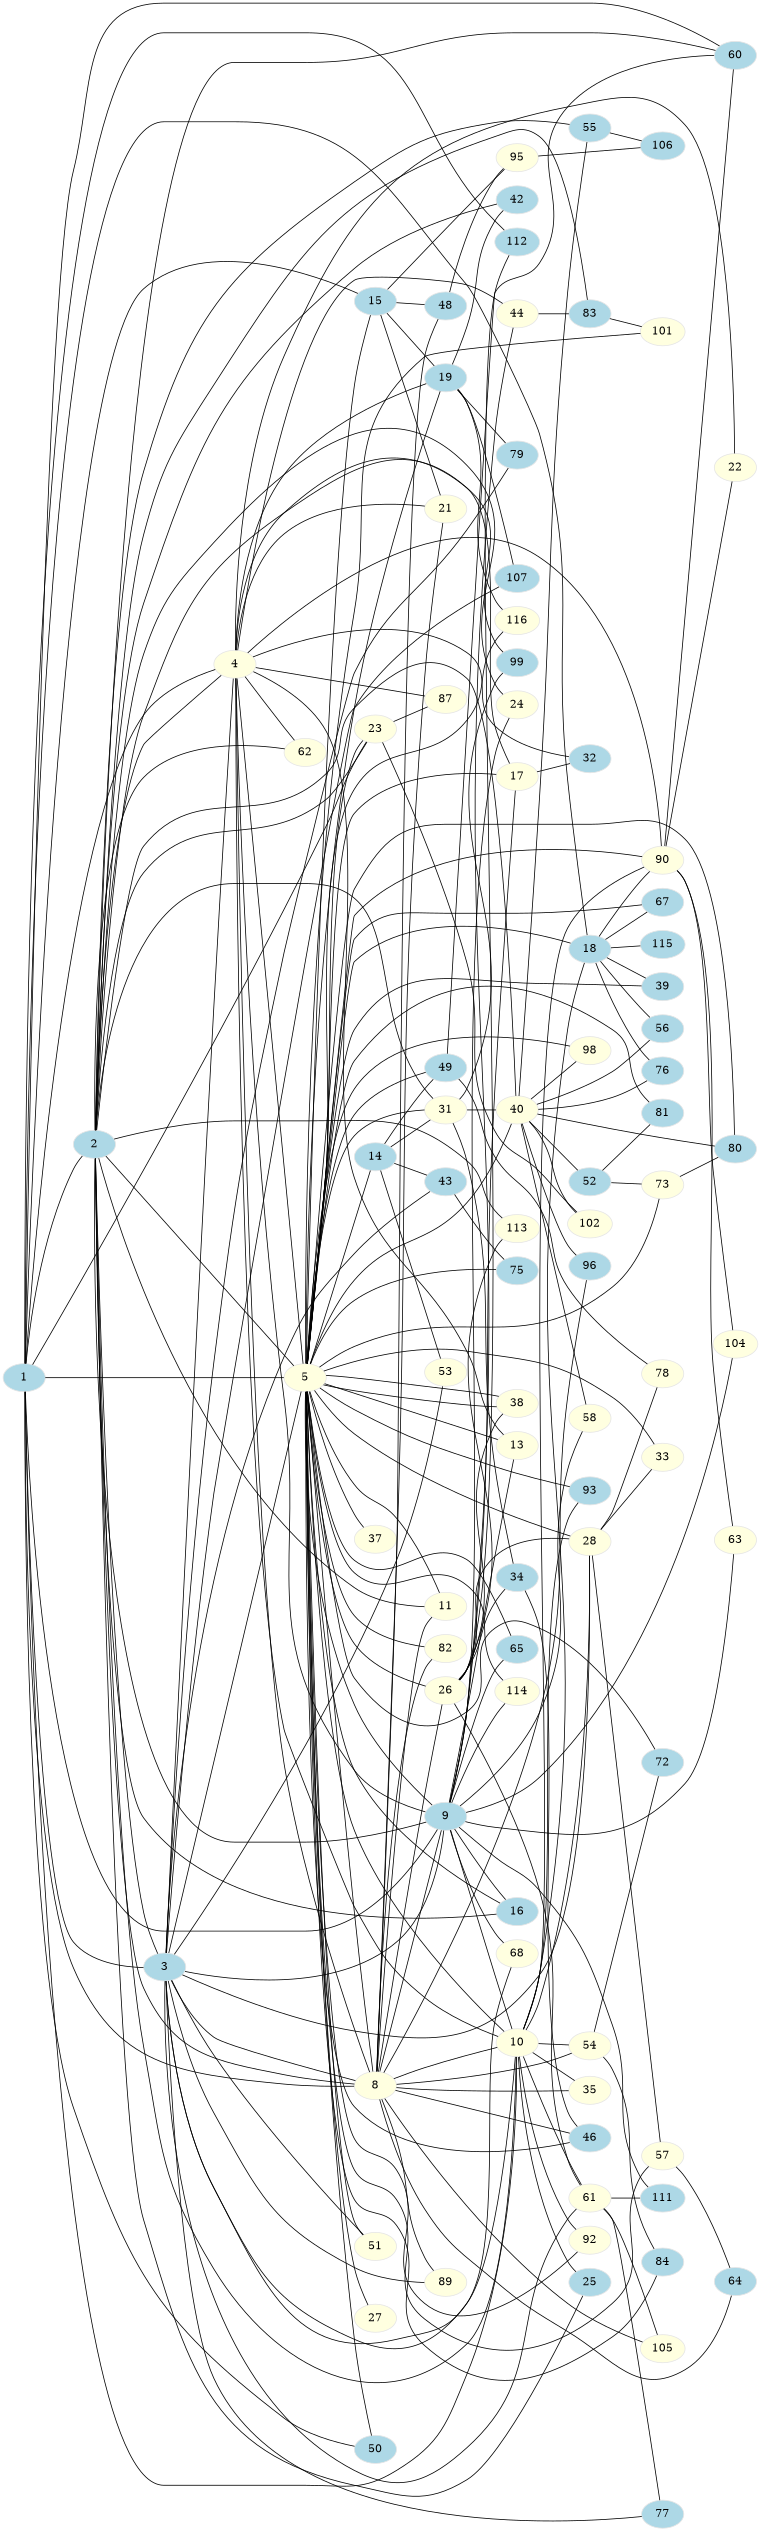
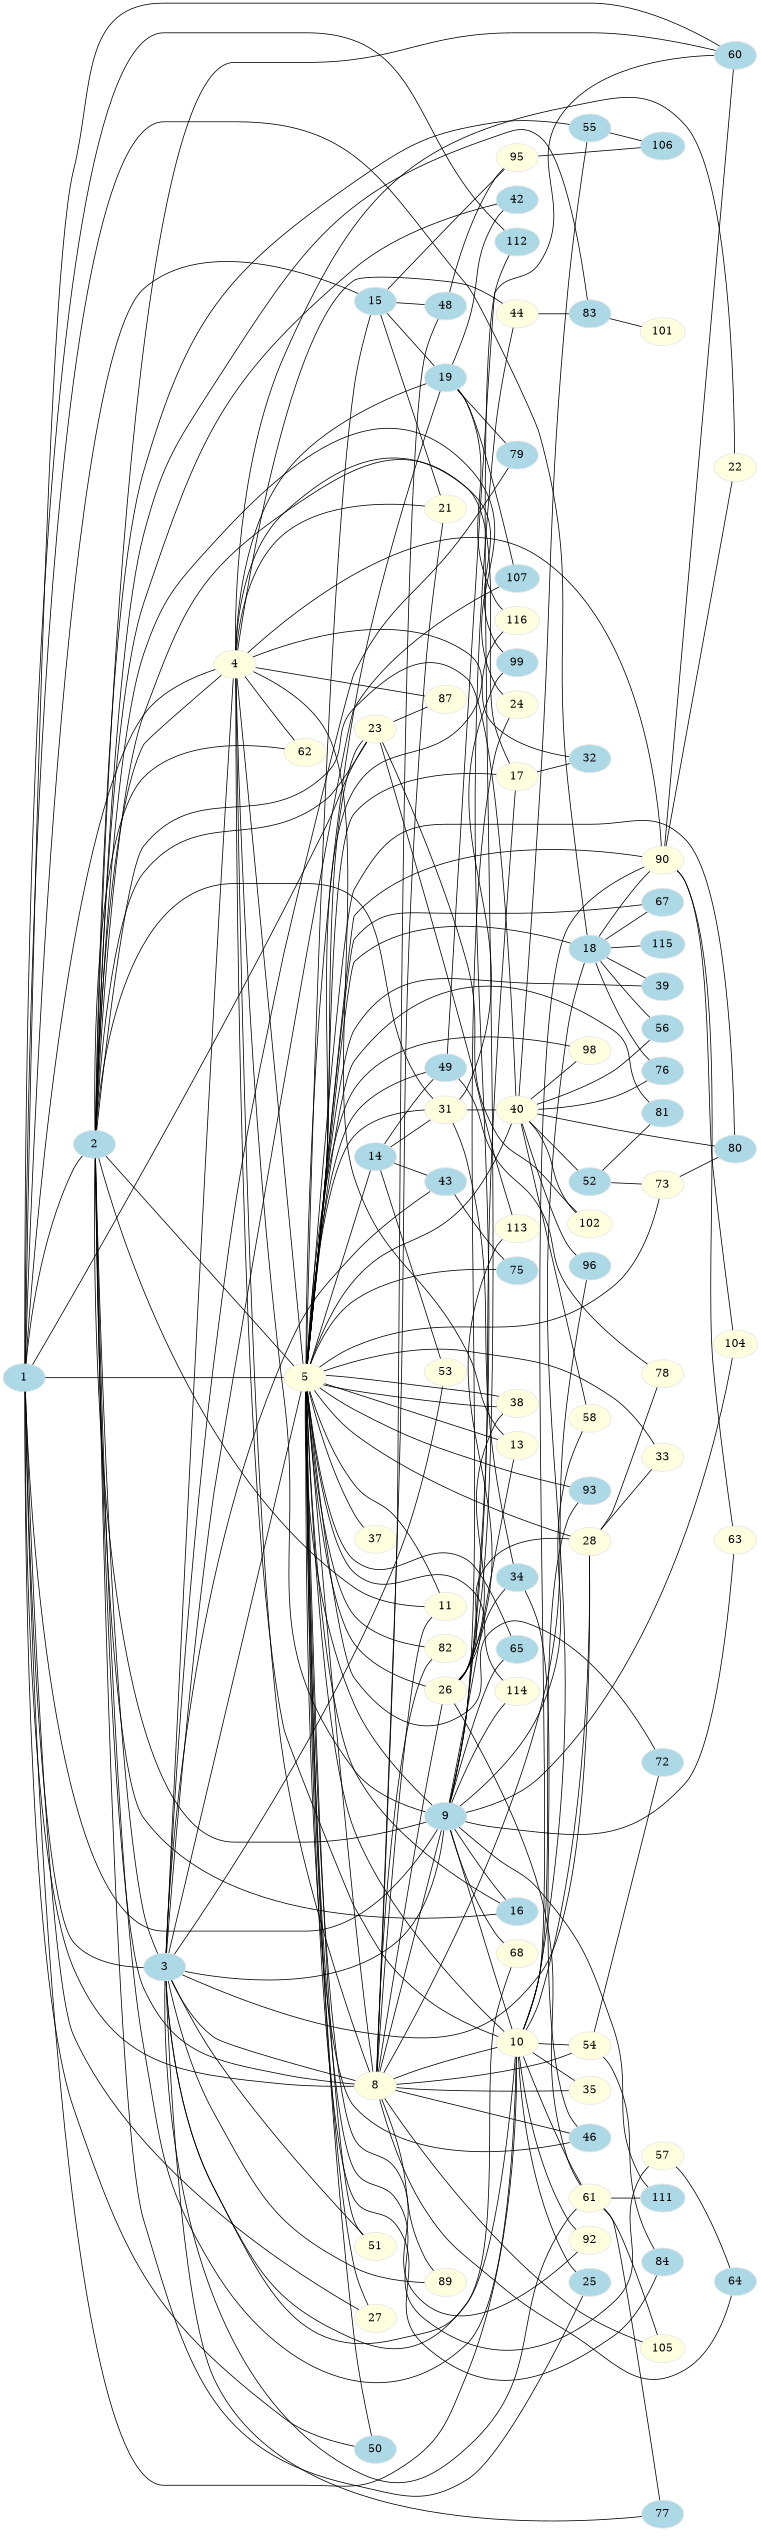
(349, 649) -> none
(318, 1121) -> (445, 967)
(626, 1849) -> none
none -> (57, 1941)
